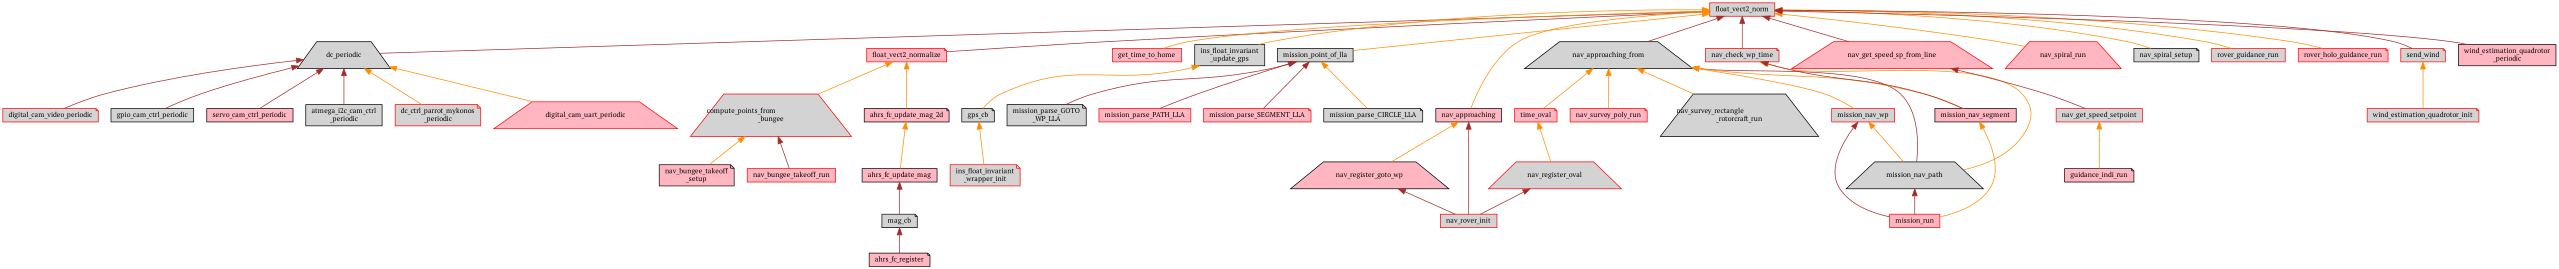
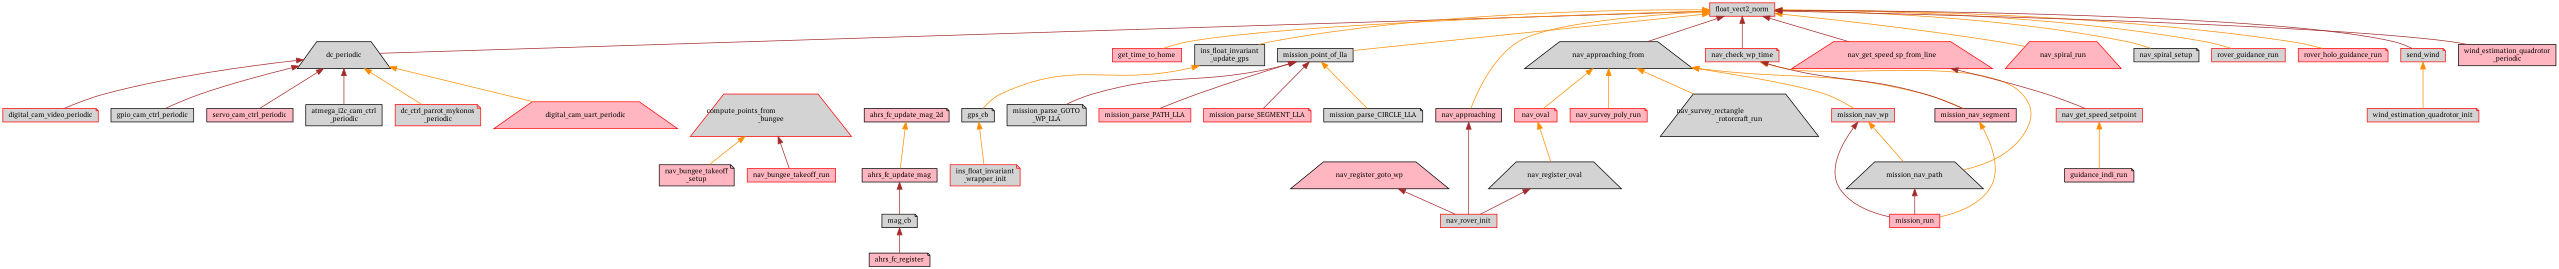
(907, 55) -> none
(1902, 96) -> none
(1536, 115) -> (1536, 115)
(1422, 144) -> none
(1555, 175) -> (1555, 175)
